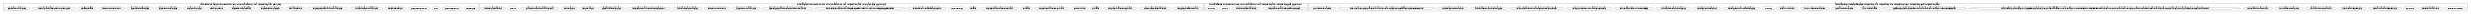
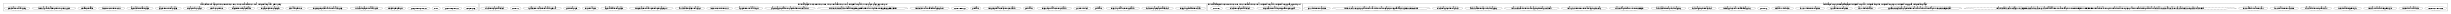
(493, 8) -> (494, 8)
(1225, 8) -> none
(1634, 8) -> (1629, 8)
(2410, 8) -> none
